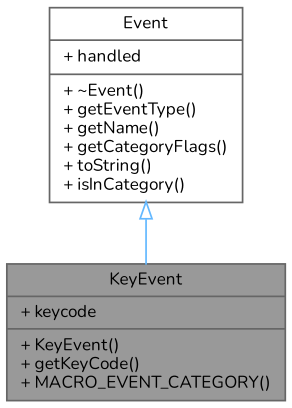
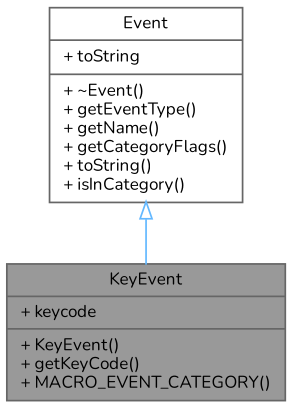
(102, 56) -> (102, 56)
